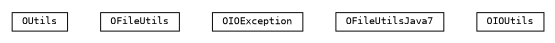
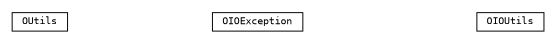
(140, 21) -> none
(389, 21) -> none
